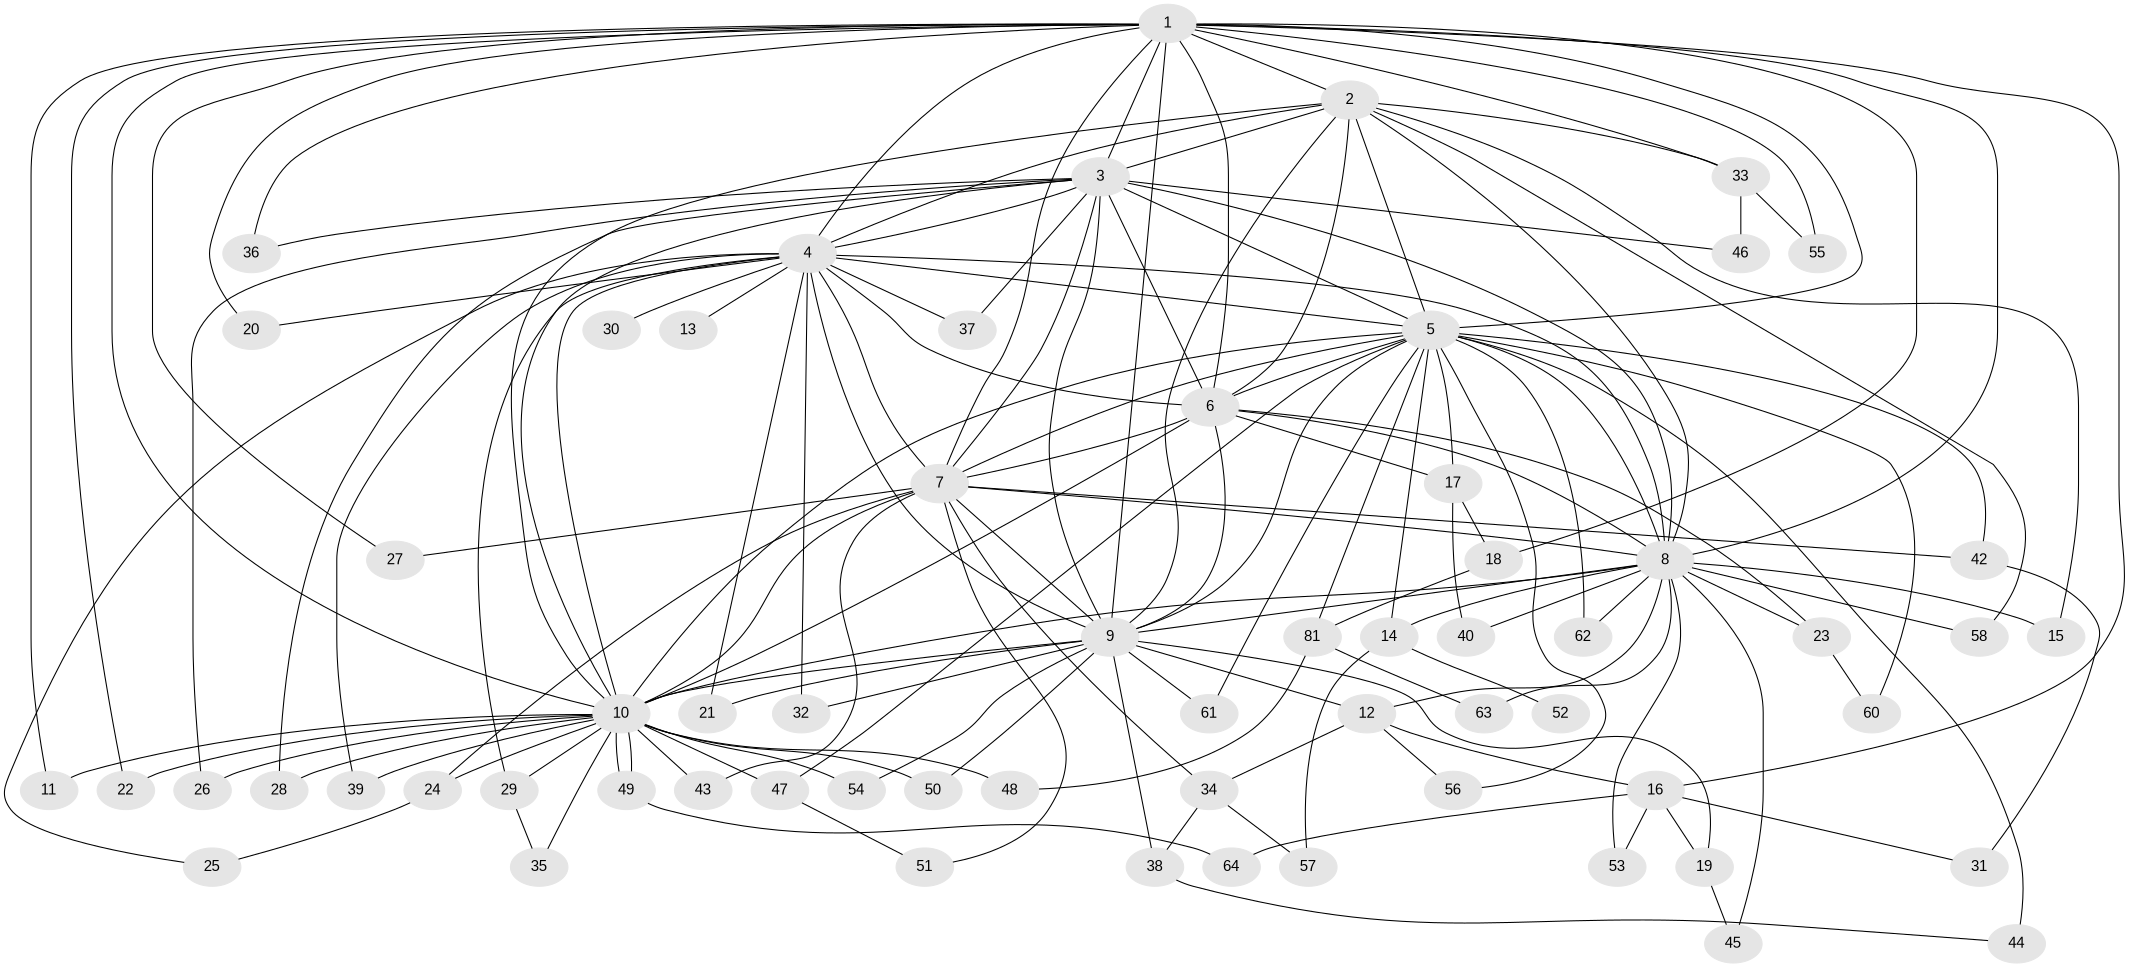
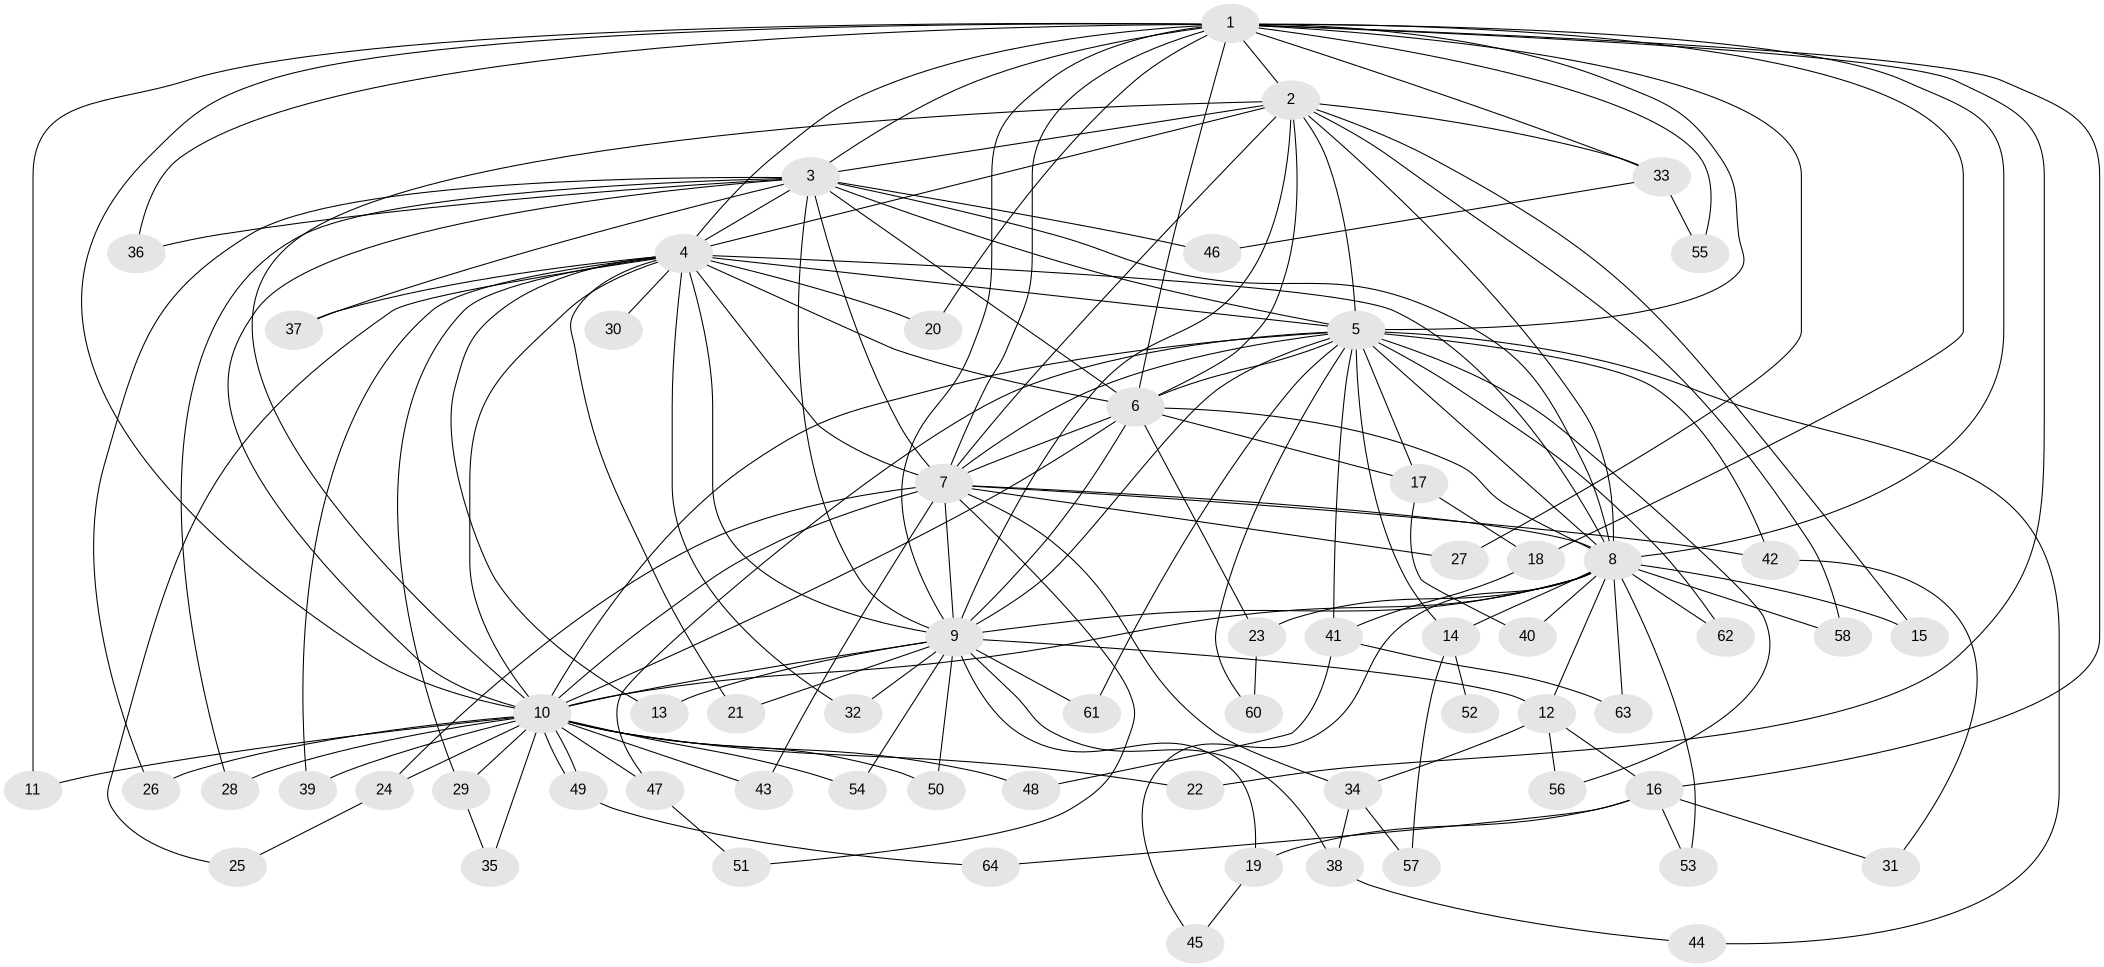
none -> (1113, 288)
(1313, 637) -> (1334, 637)
none -> (802, 666)
